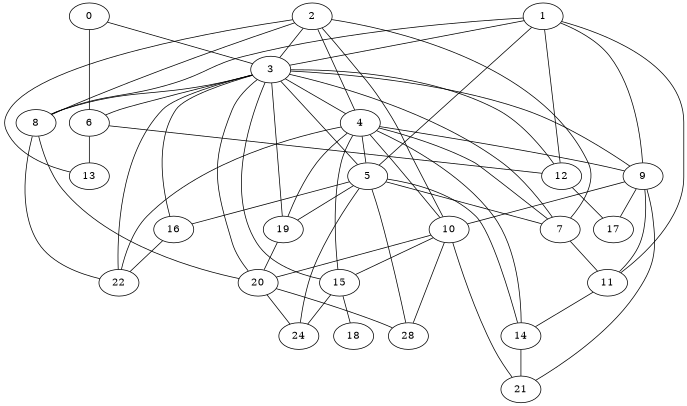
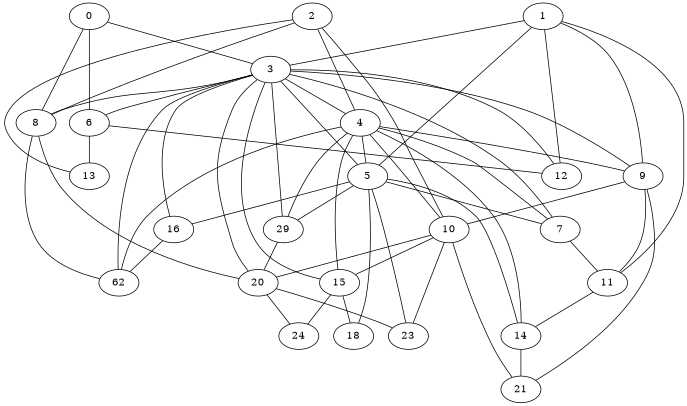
(293, 41) -> none
(271, 50) -> (63, 69)
(504, 77) -> none
(283, 229) -> (283, 229)
(613, 229) -> none
(321, 252) -> (370, 257)
(119, 283) -> (119, 283)
(408, 336) -> (408, 336)
